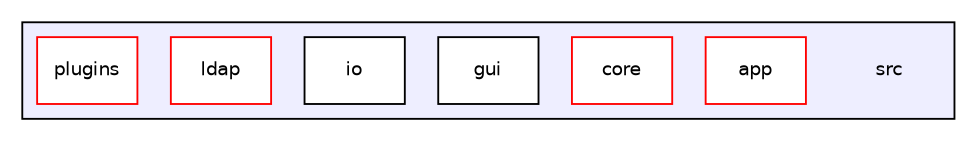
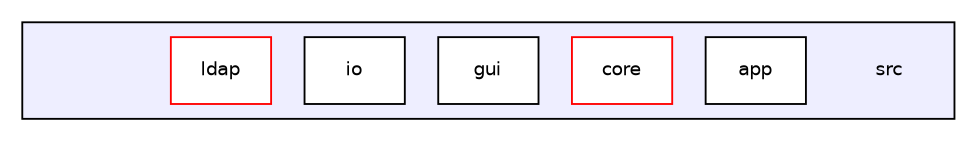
(87, 71) -> none
(756, 71) -> (756, 71)
